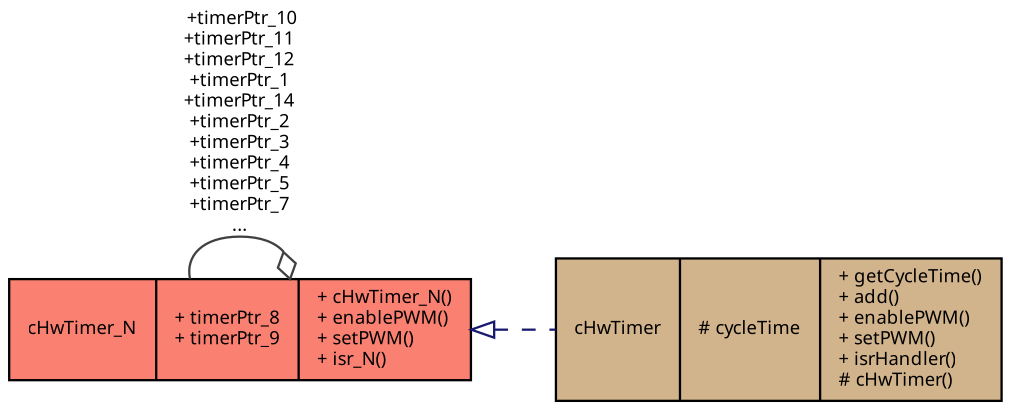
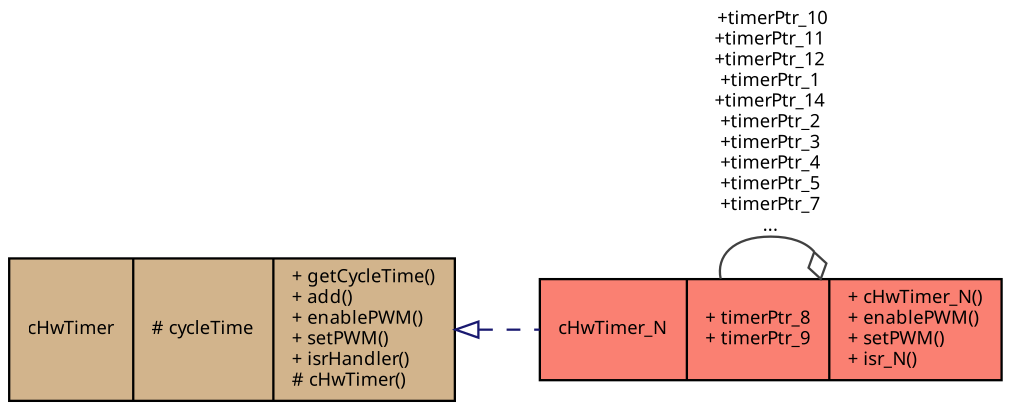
(525, 330) -> (509, 330)
